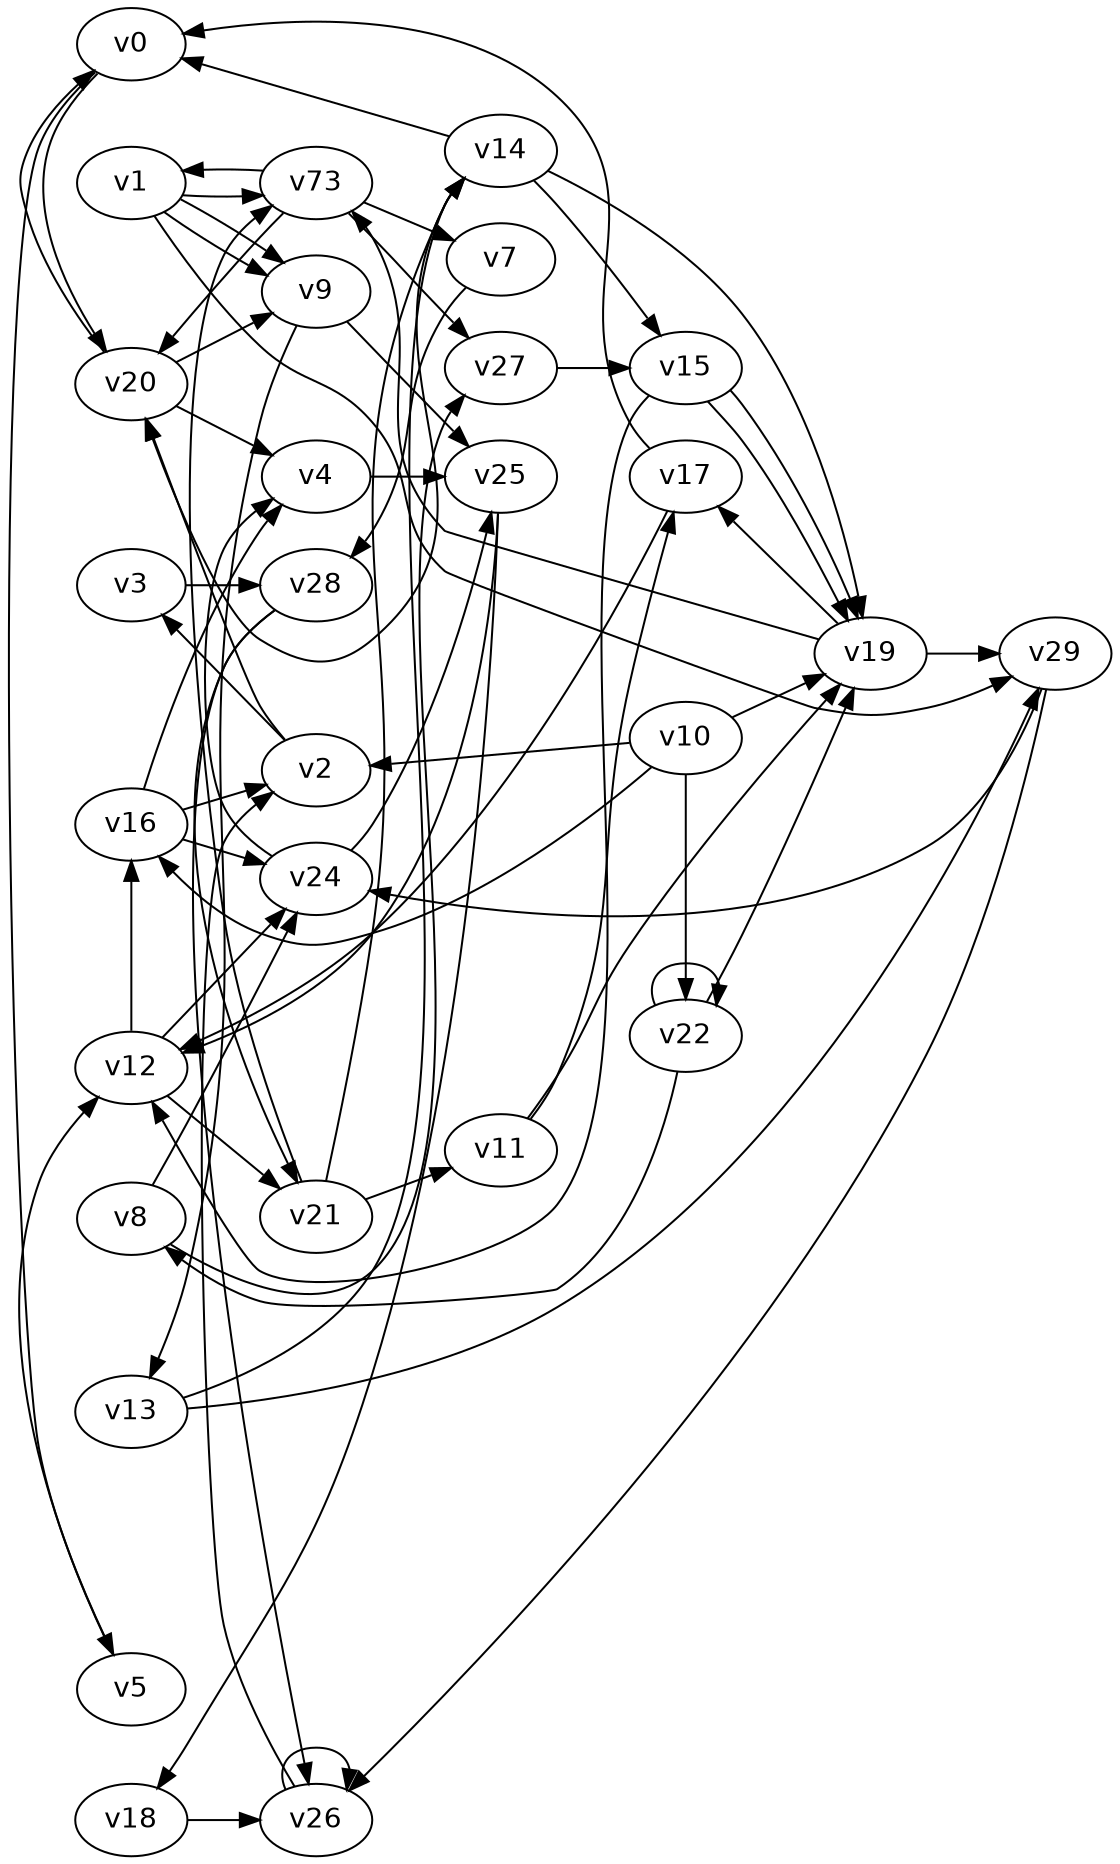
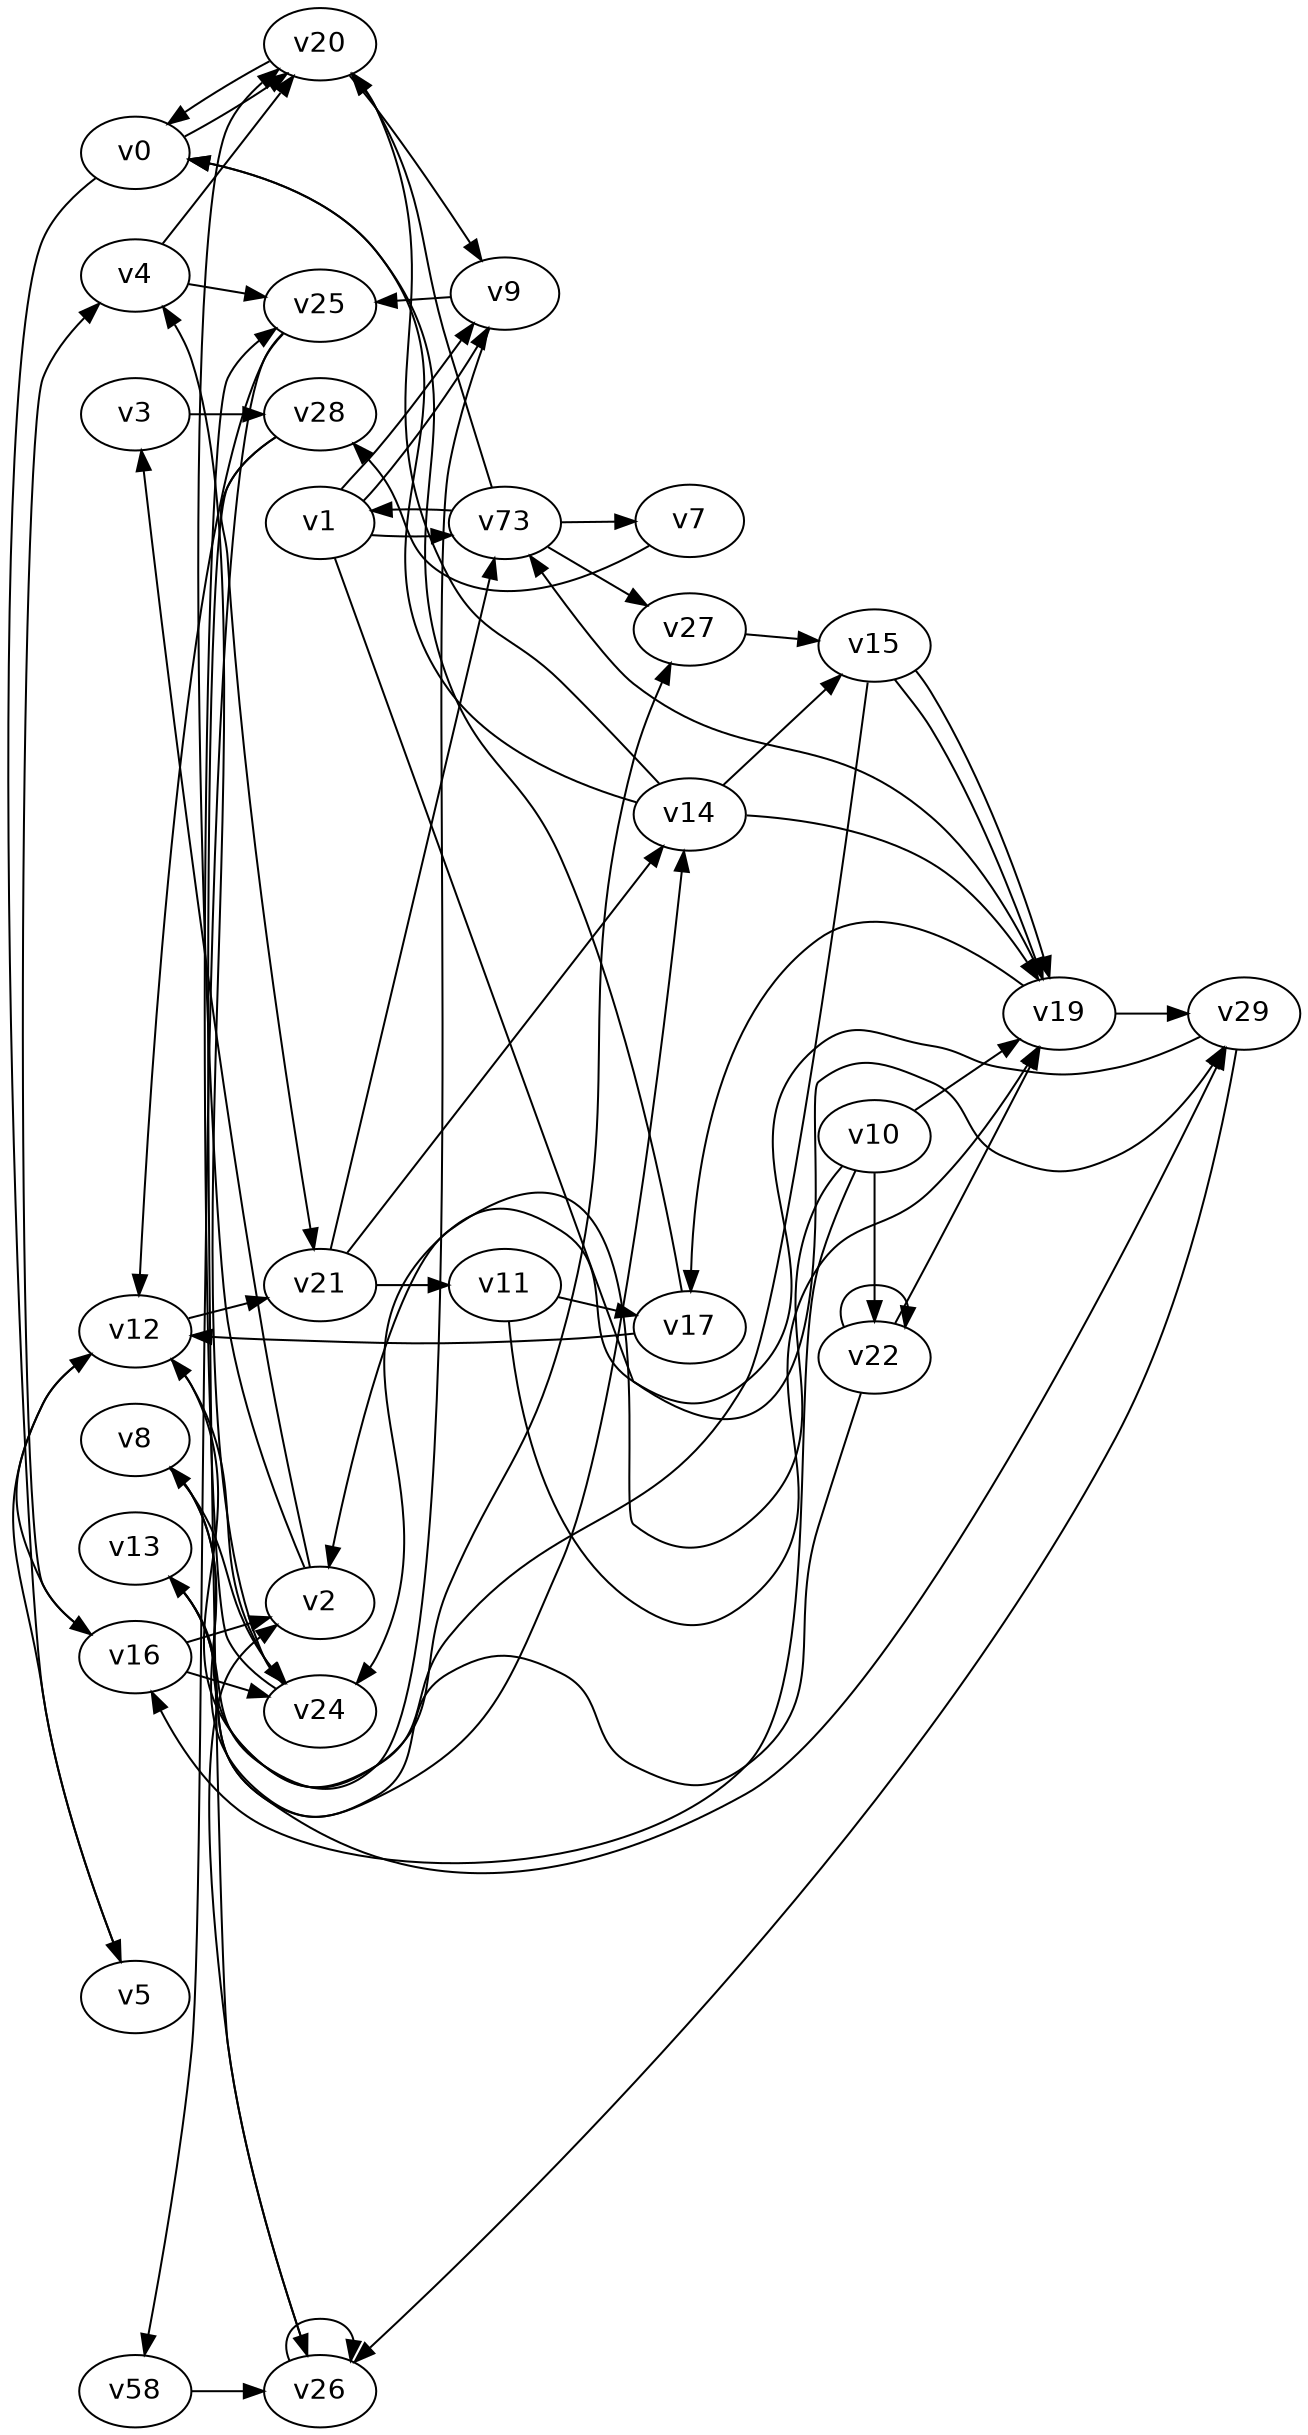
(215, 426) -> (237, 150)
(131, 1820) -> (135, 2391)
